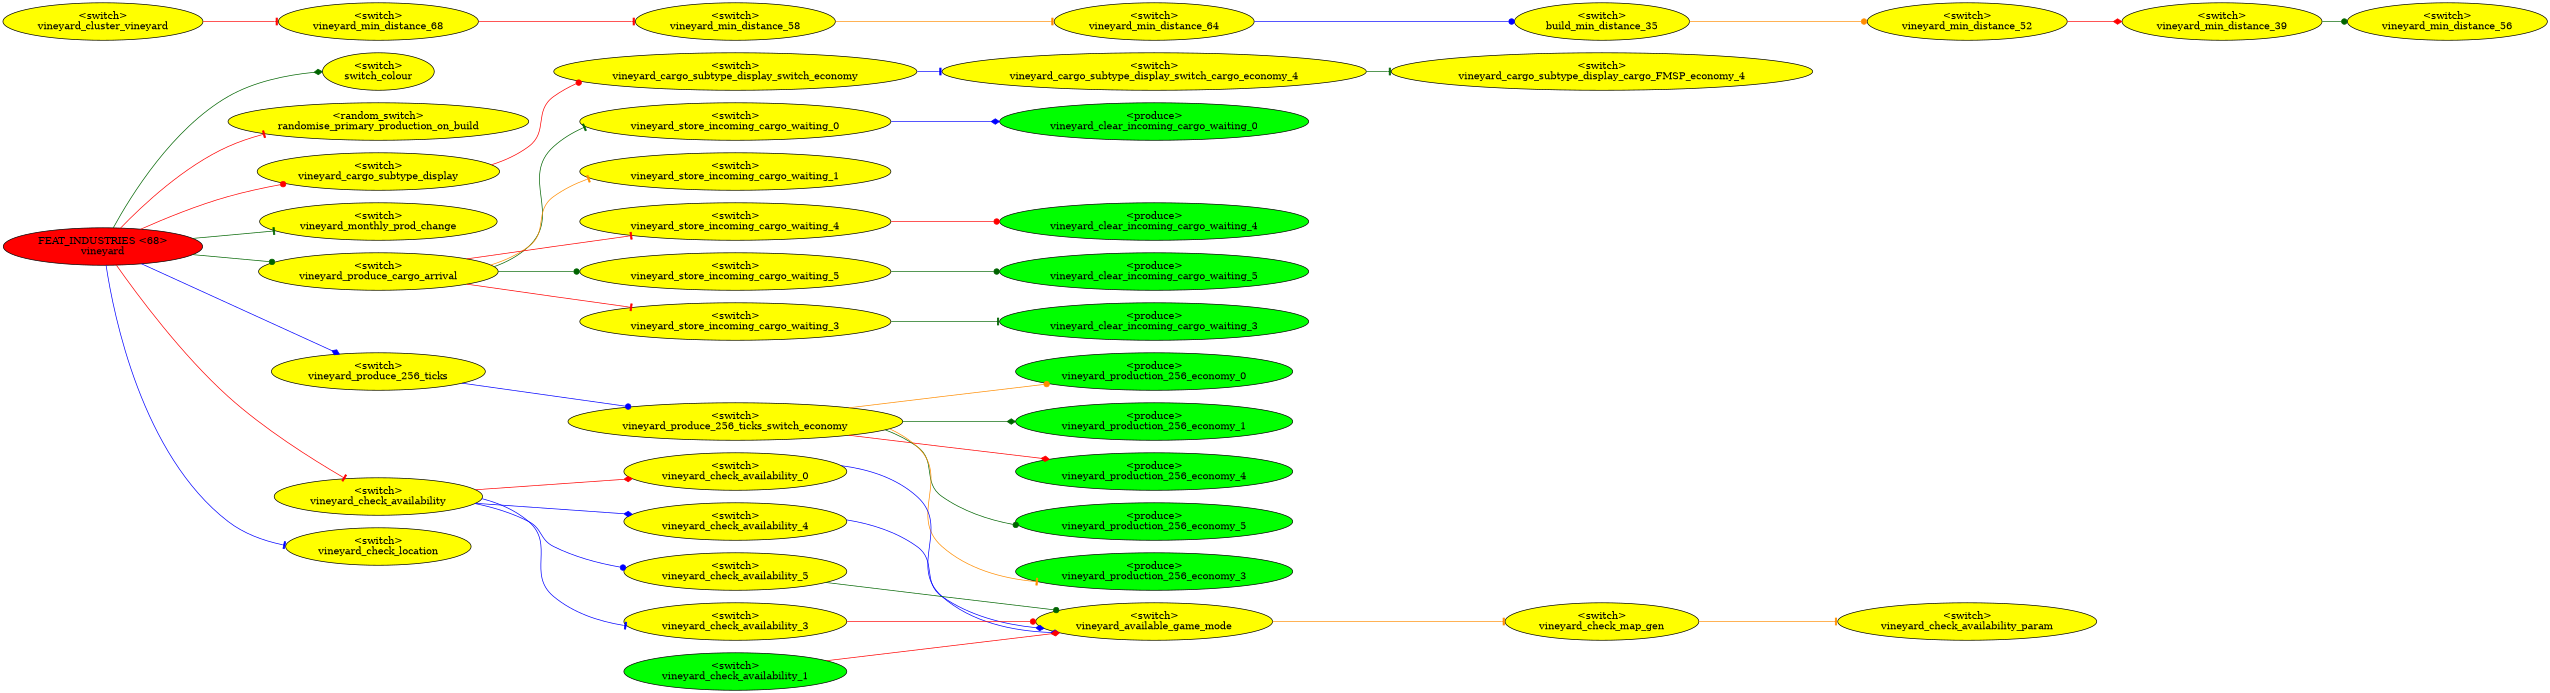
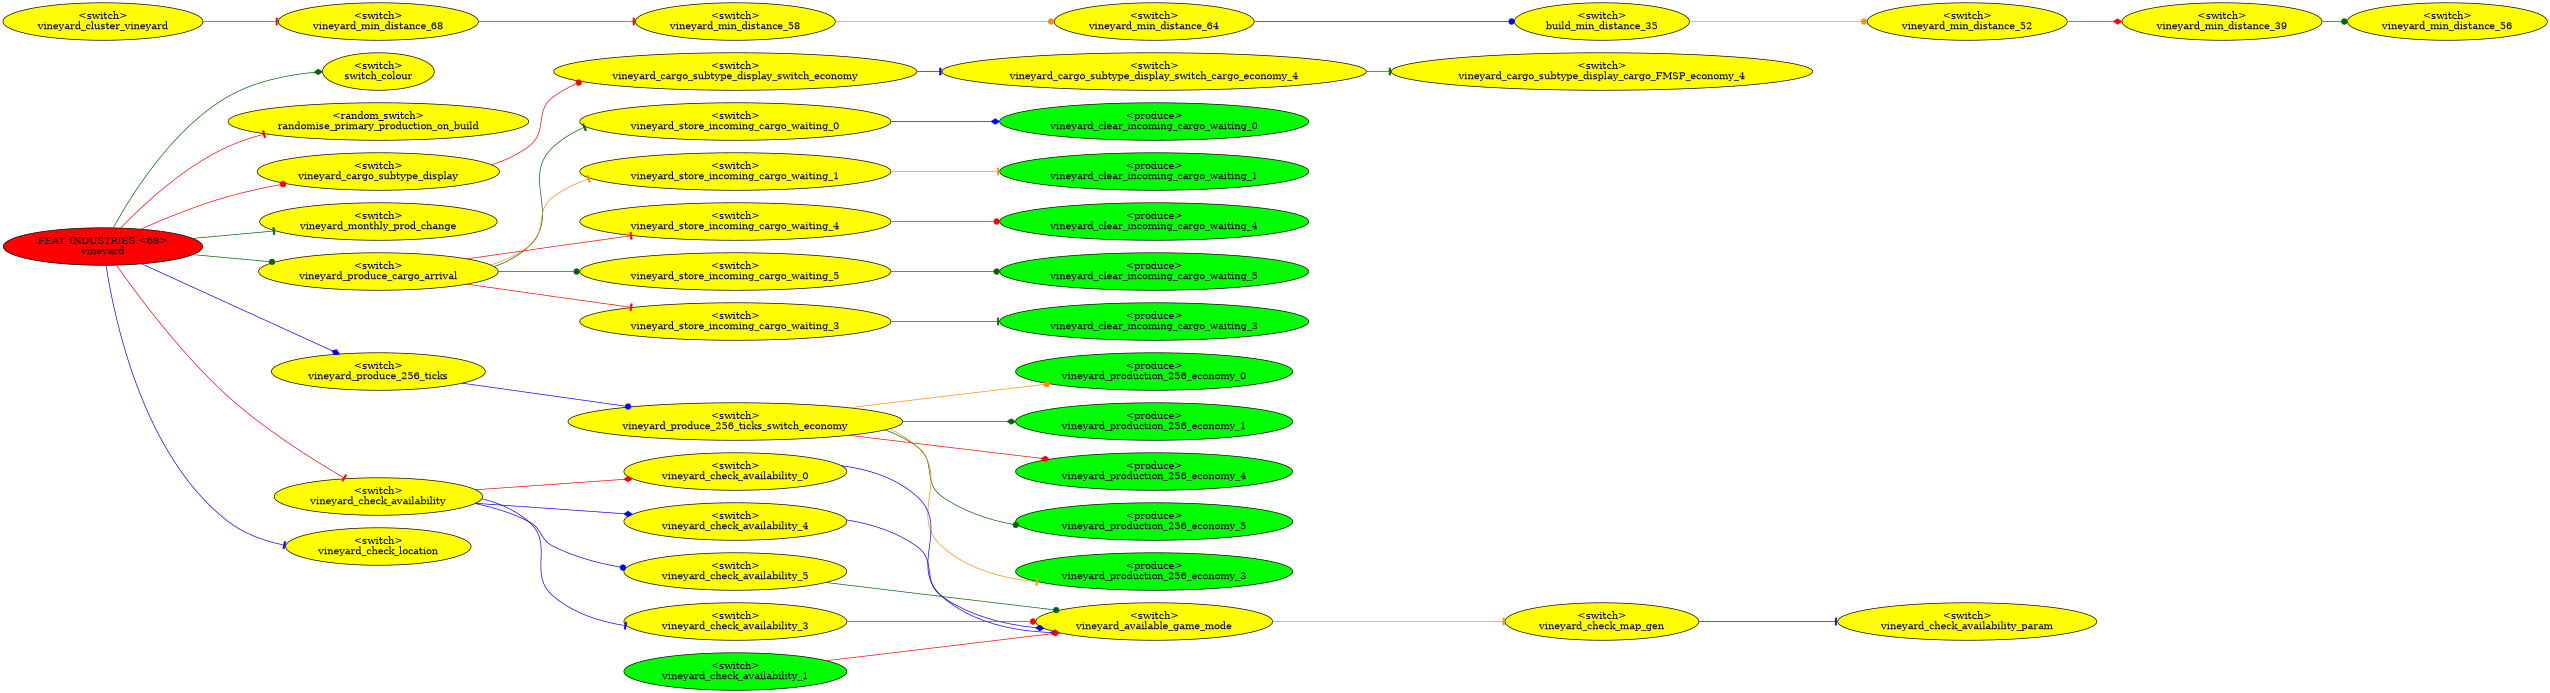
(943, 22) -> (943, 22)
none -> (1154, 172)
(1766, 622) -> (1766, 622)
